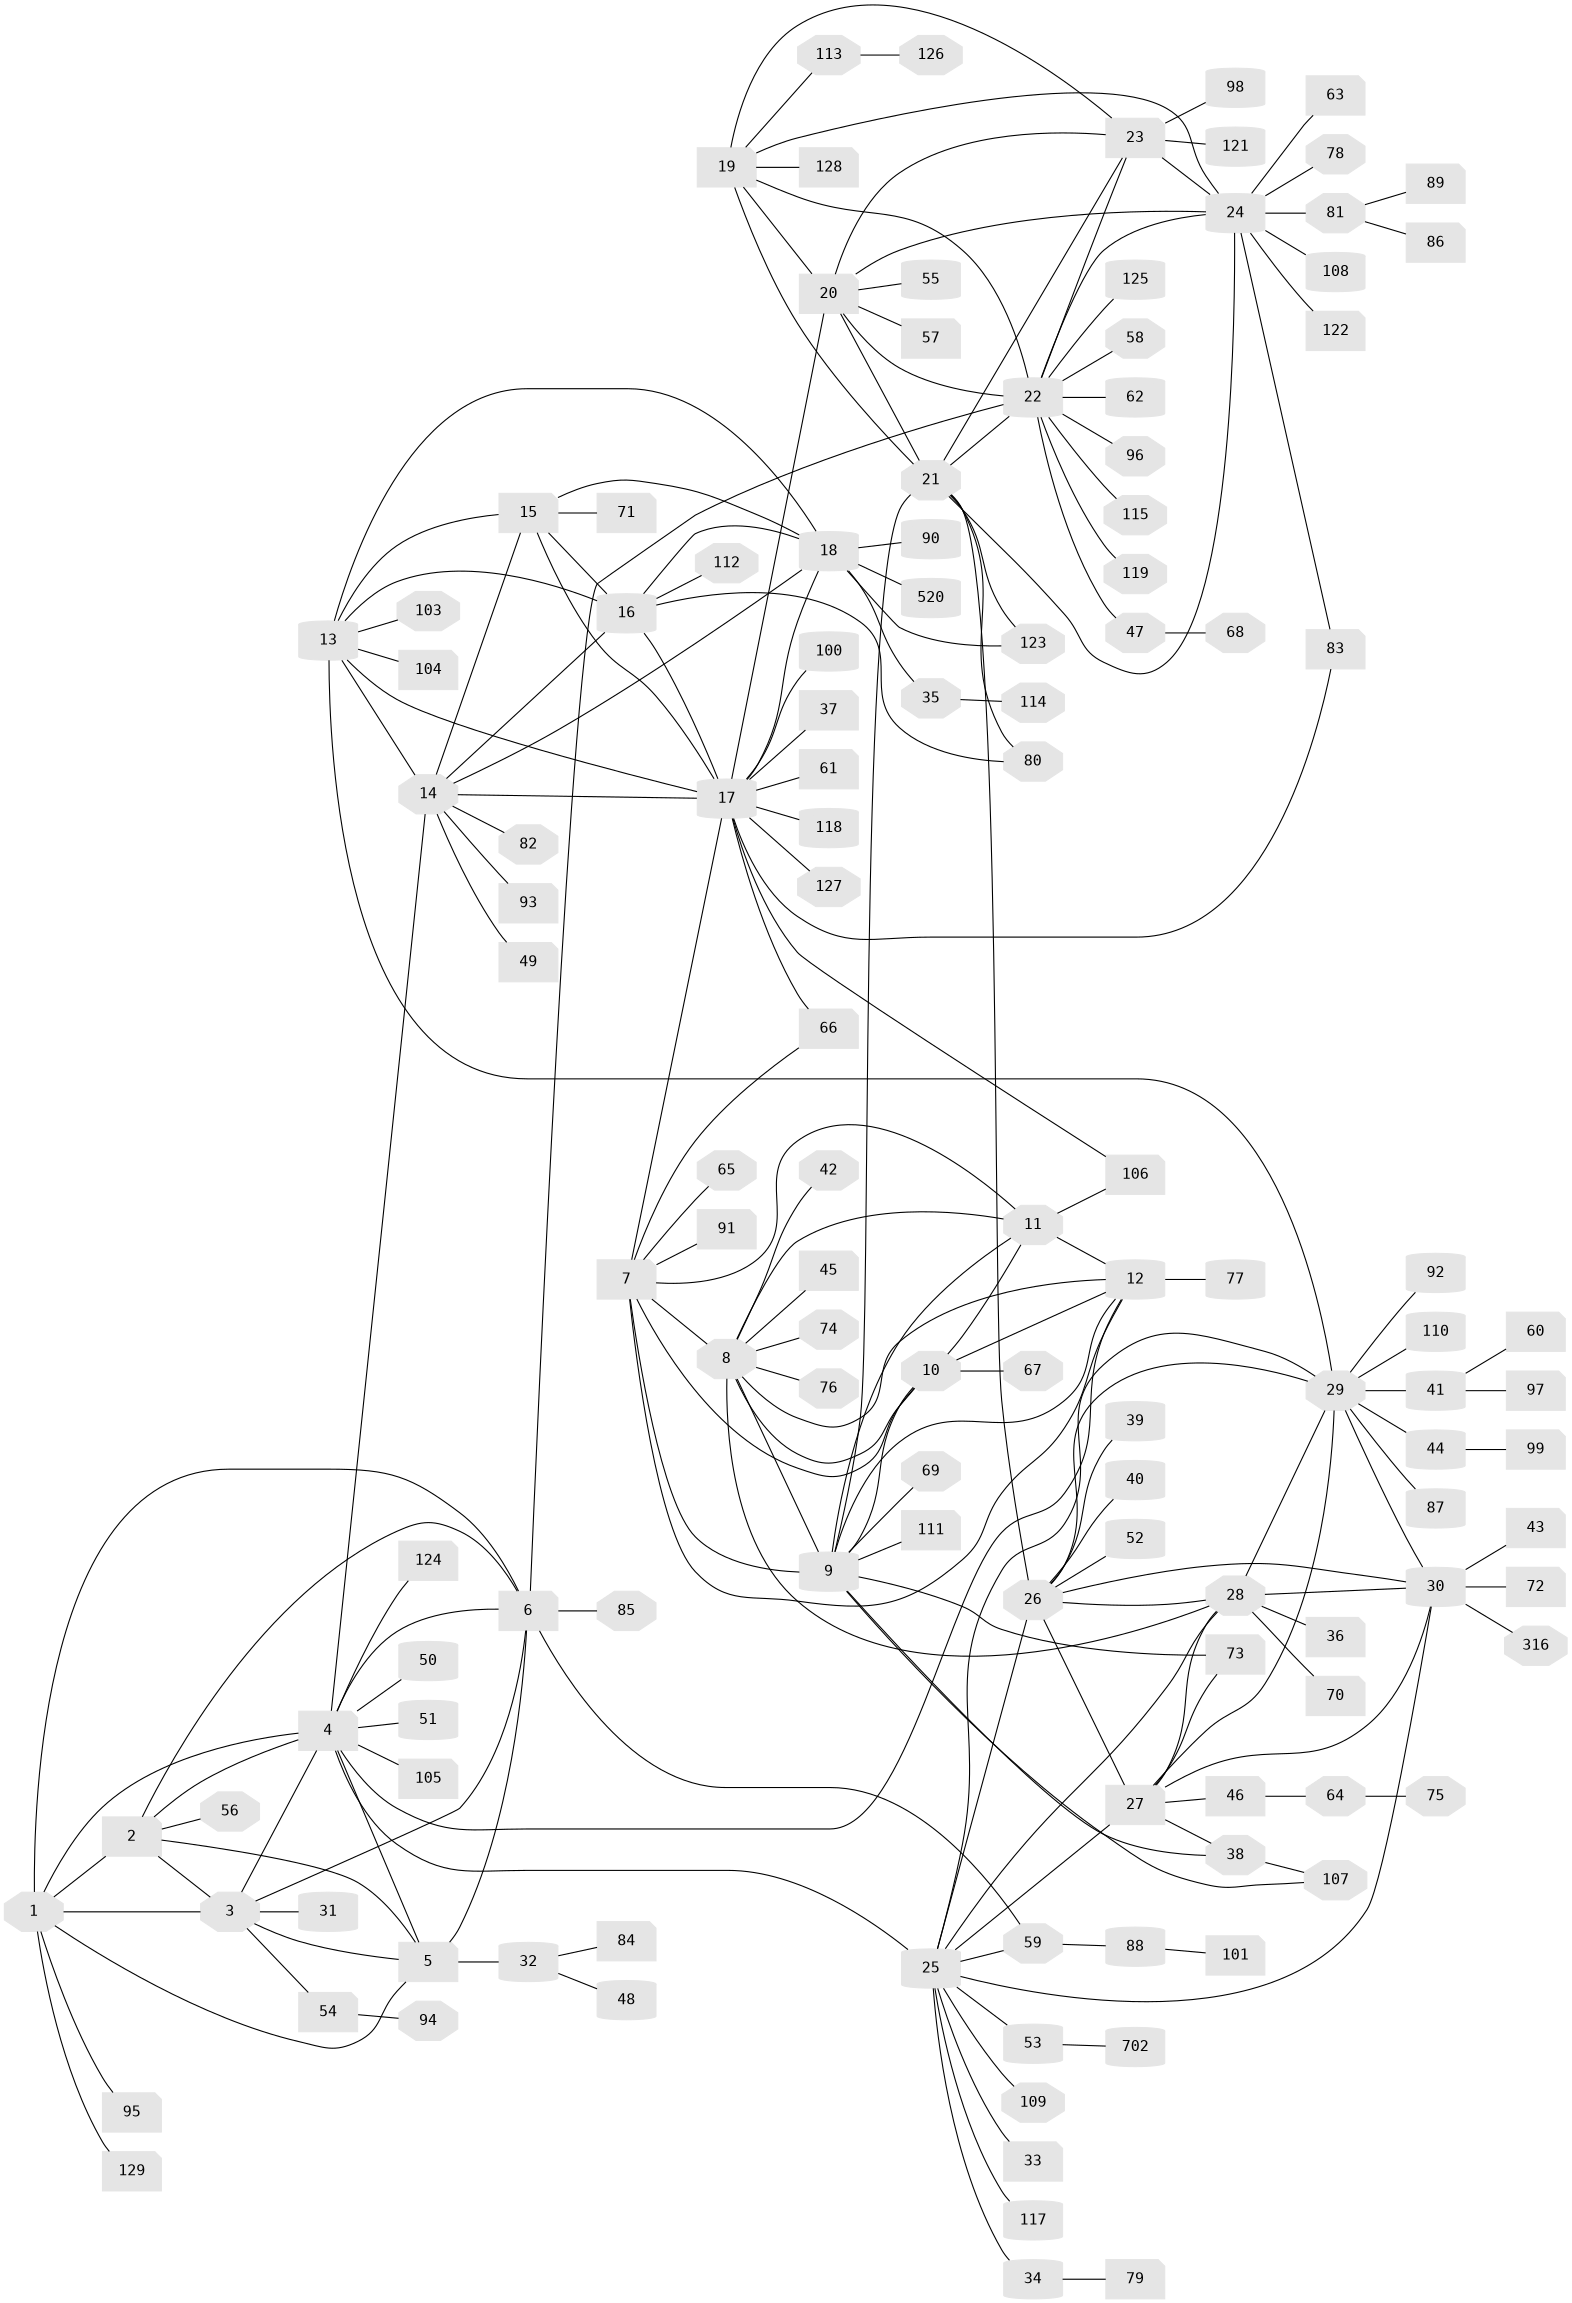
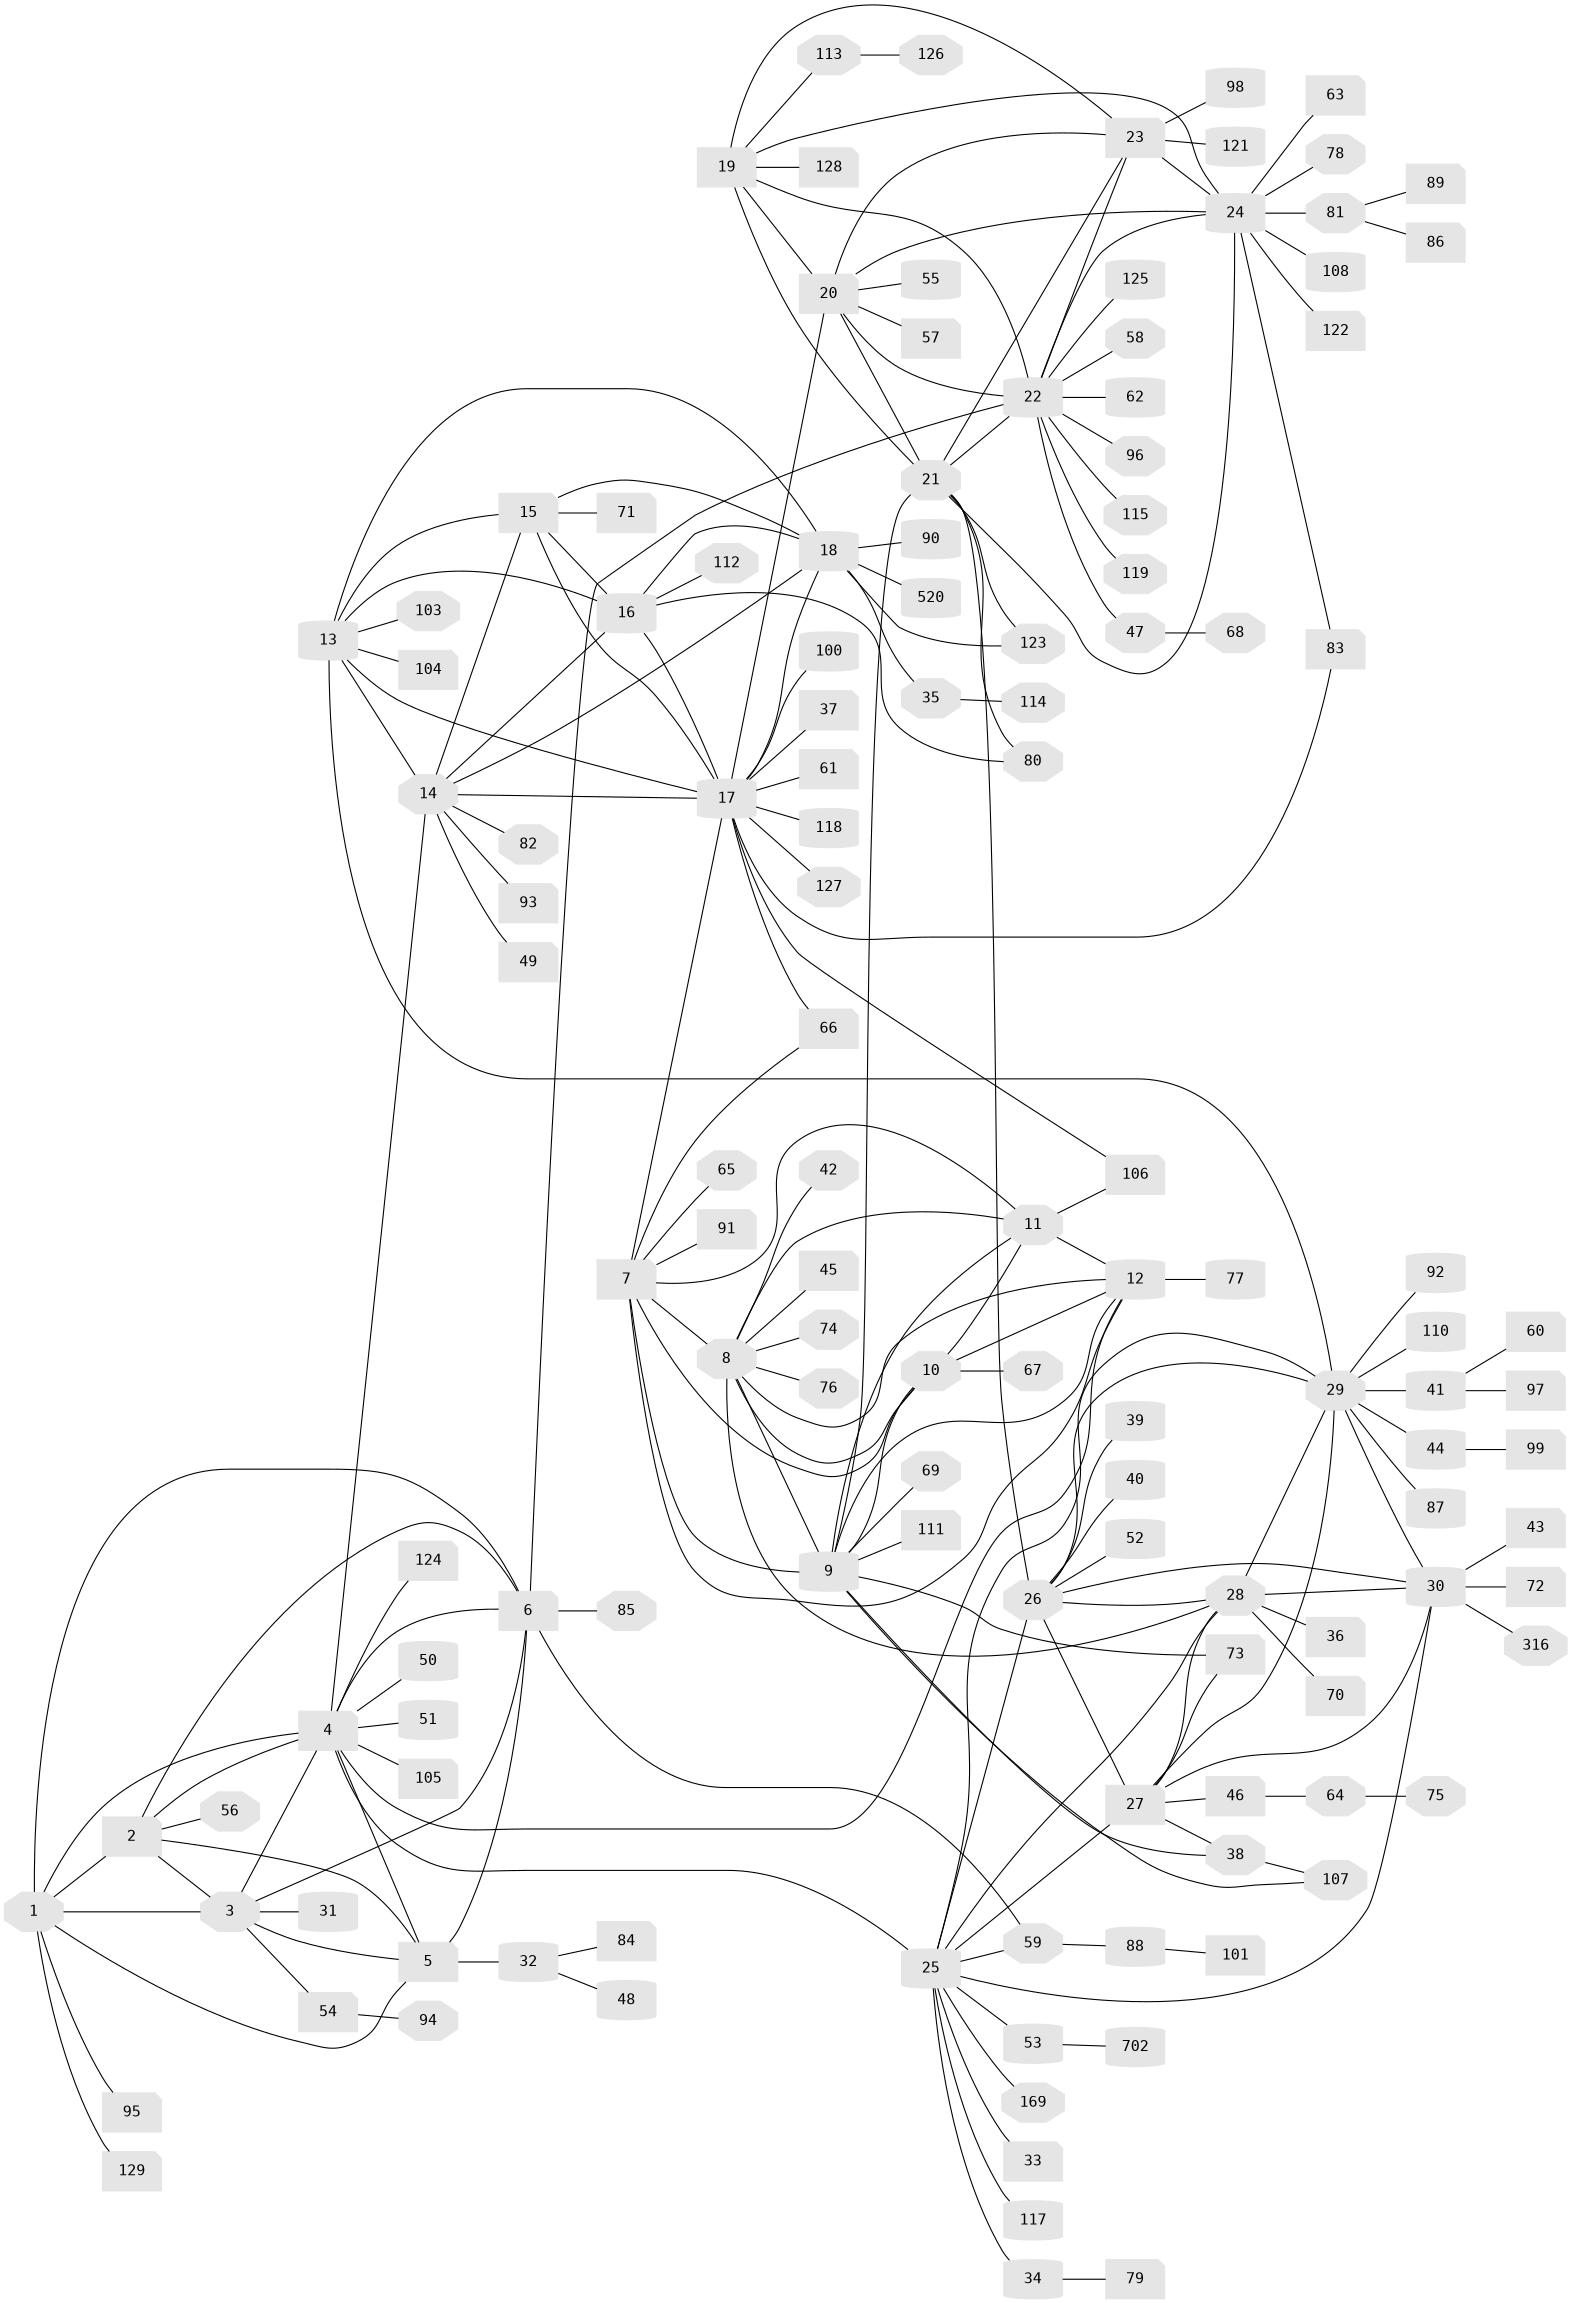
(1033, 2103) -> (1033, 2103)
